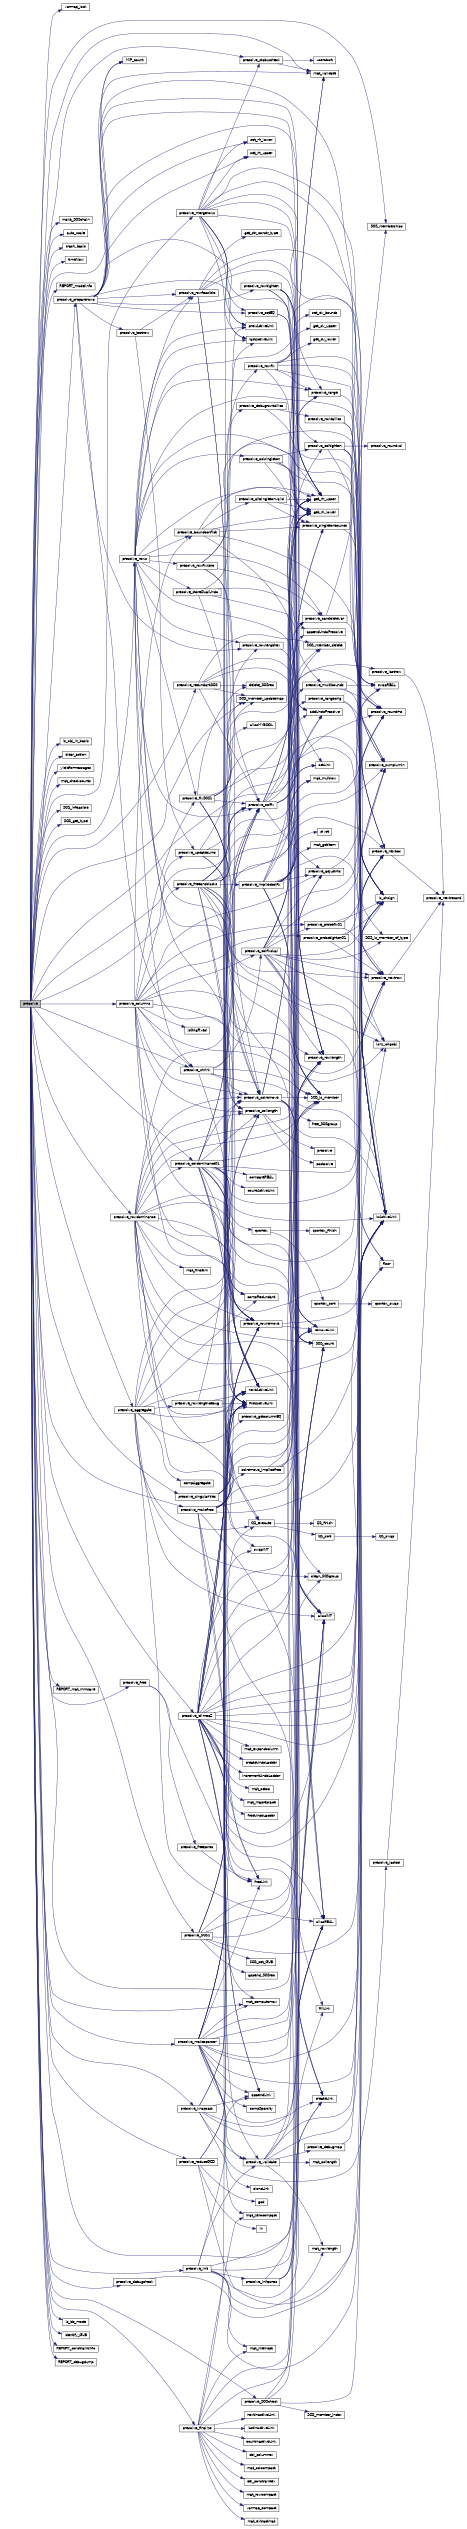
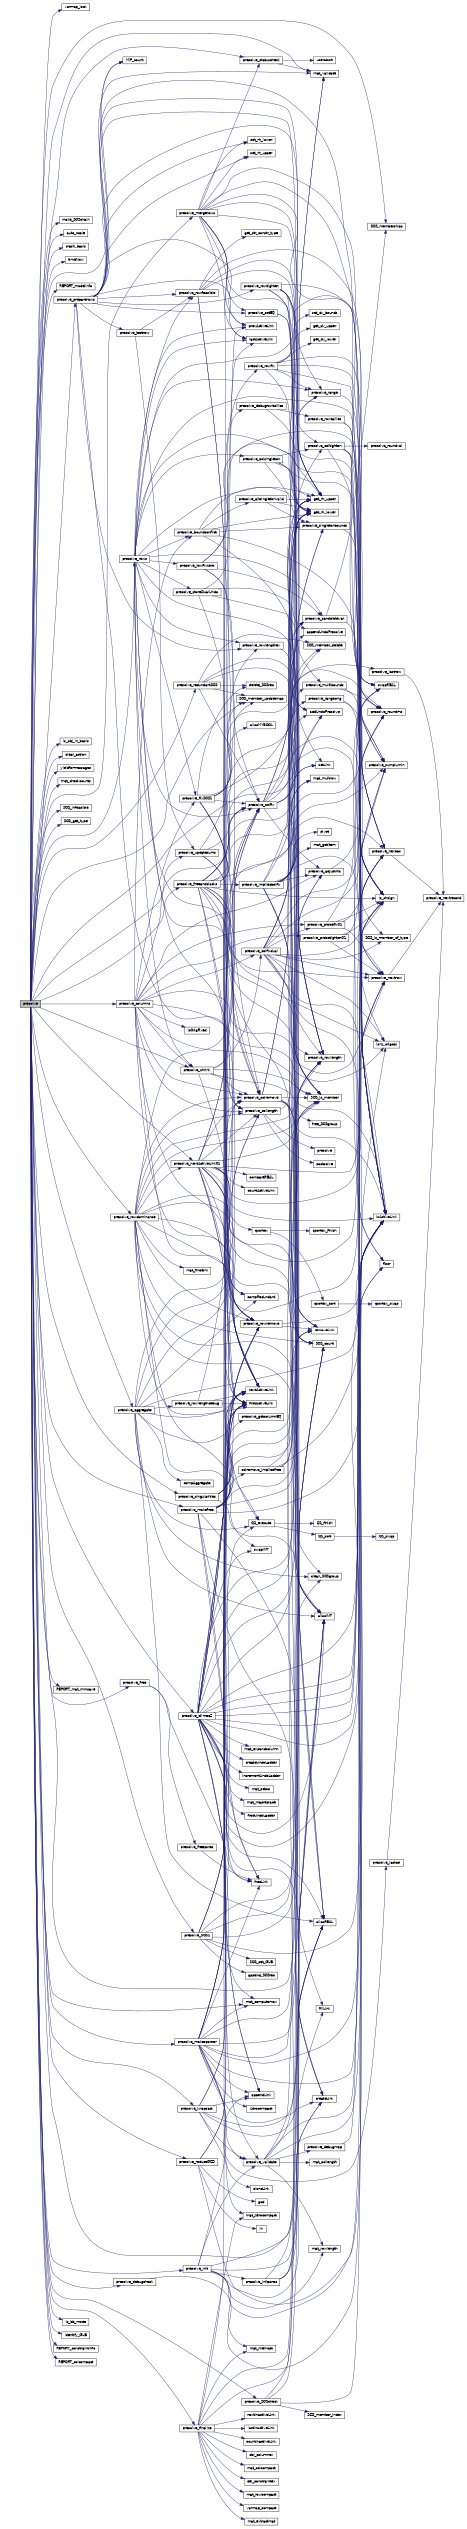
none -> (361, 540)
(355, 685) -> (354, 799)
(288, 697) -> (293, 811)
(304, 753) -> (272, 895)
(197, 1164) -> (197, 1164)
(296, 1578) -> none
(261, 2109) -> (261, 2109)
(76, 2362) -> (76, 2362)
